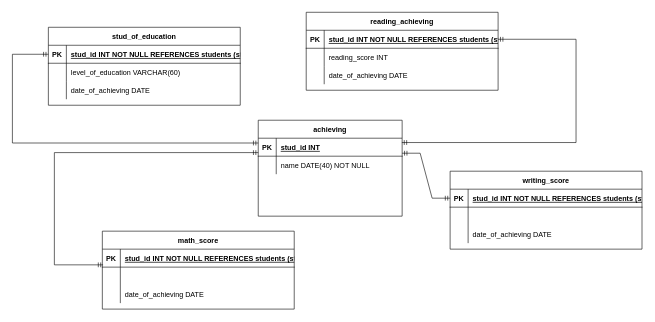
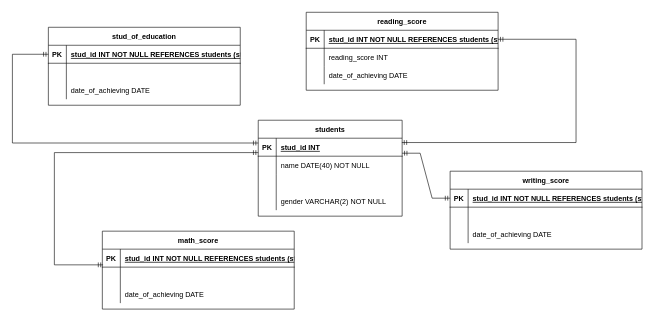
(402, 22) -> (402, 22)
(153, 72) -> none
(330, 130) -> (330, 130)
none -> (339, 201)
